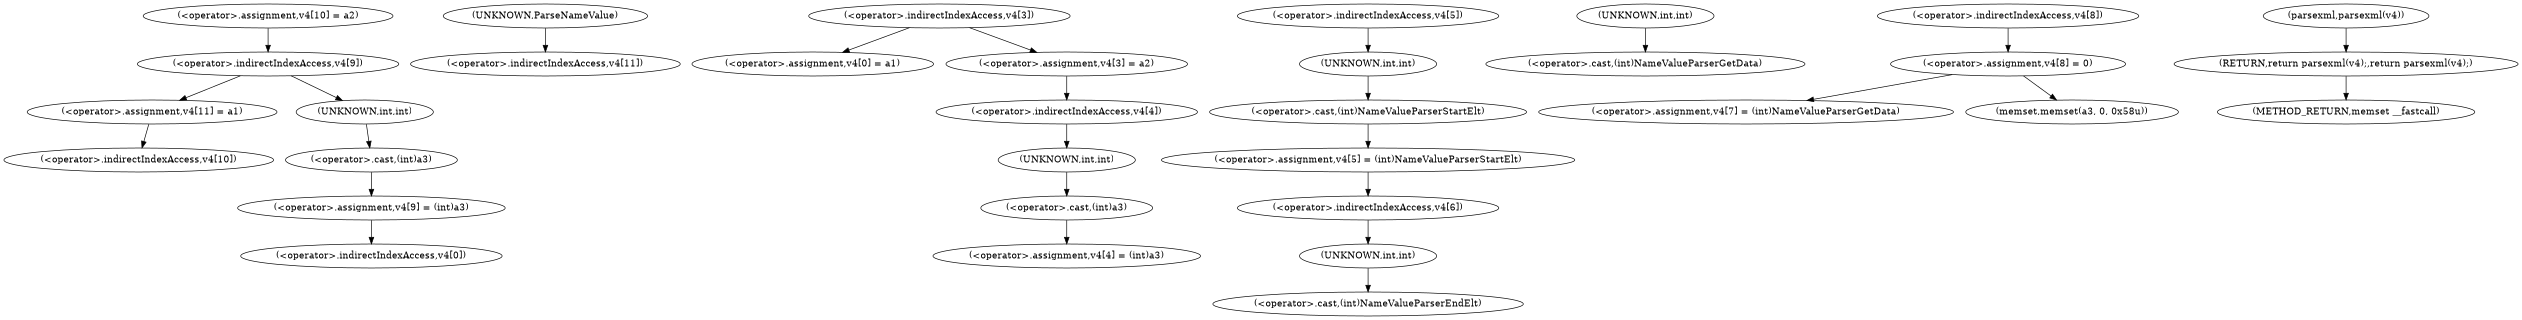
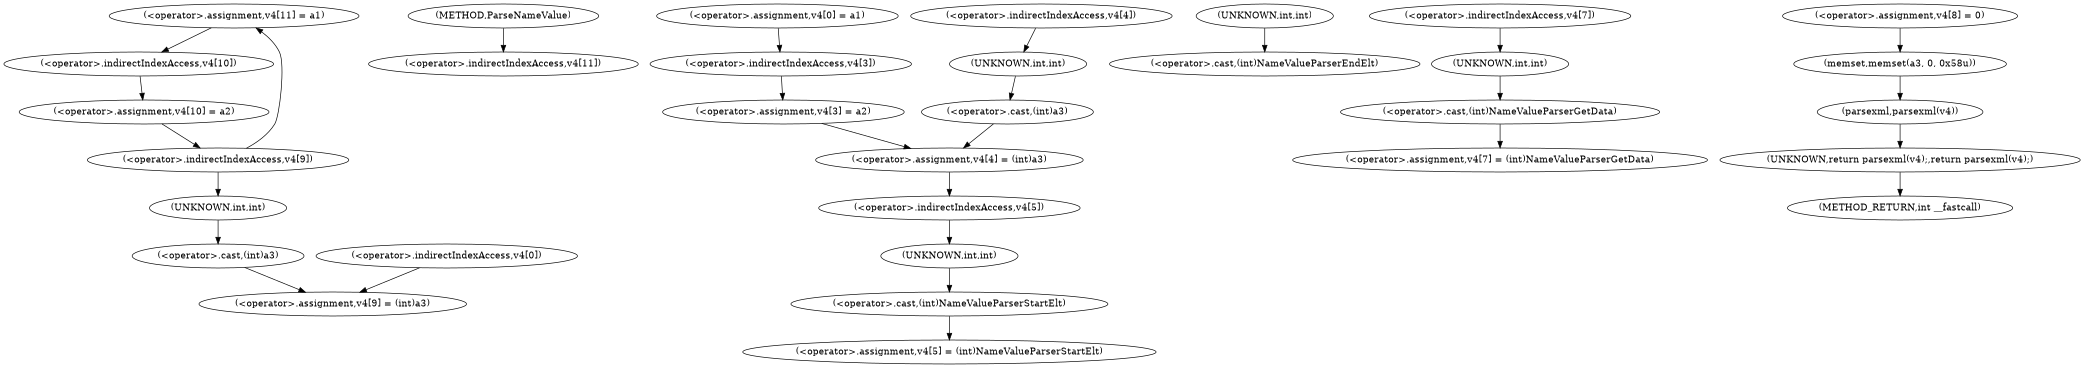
(545, 16) -> (503, 16)
none -> (1500, 16)
(2008, 16) -> none
(879, 39) -> (779, 37)
(2346, 64) -> (1900, 160)
none -> (141, 85)
(1067, 85) -> (863, 135)
none -> (1900, 85)
(1883, 87) -> (1500, 133)
(2346, 112) -> (1900, 208)
none -> (949, 181)
(1368, 208) -> none
(371, 229) -> (393, 279)
